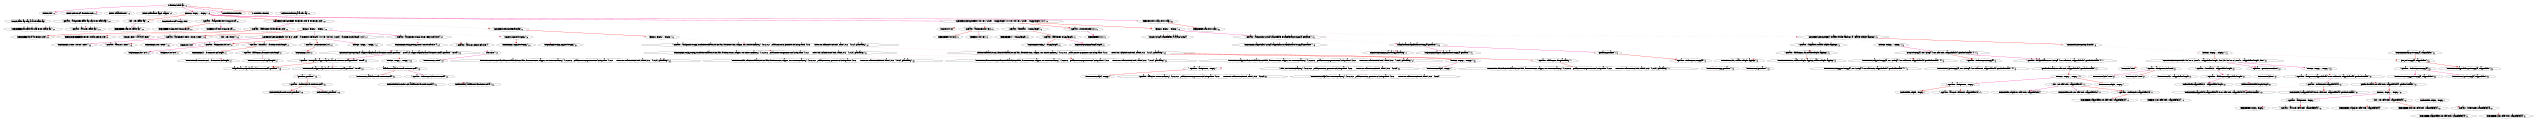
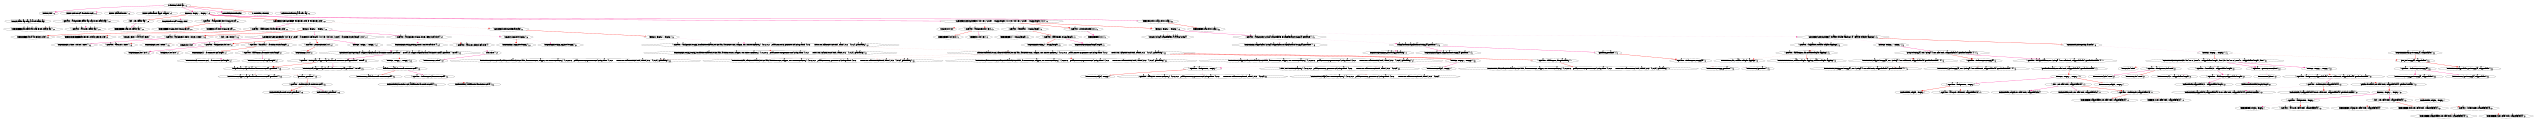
none -> (255, 77)
